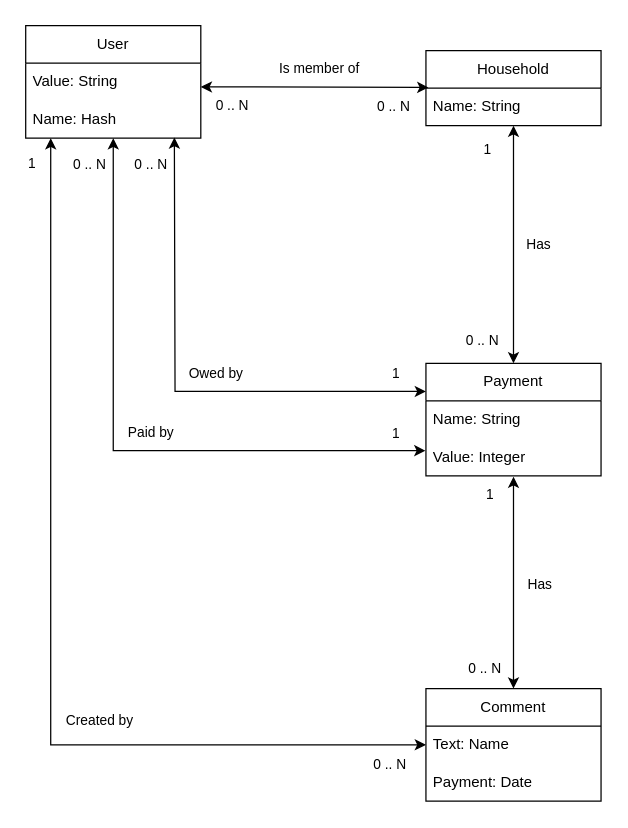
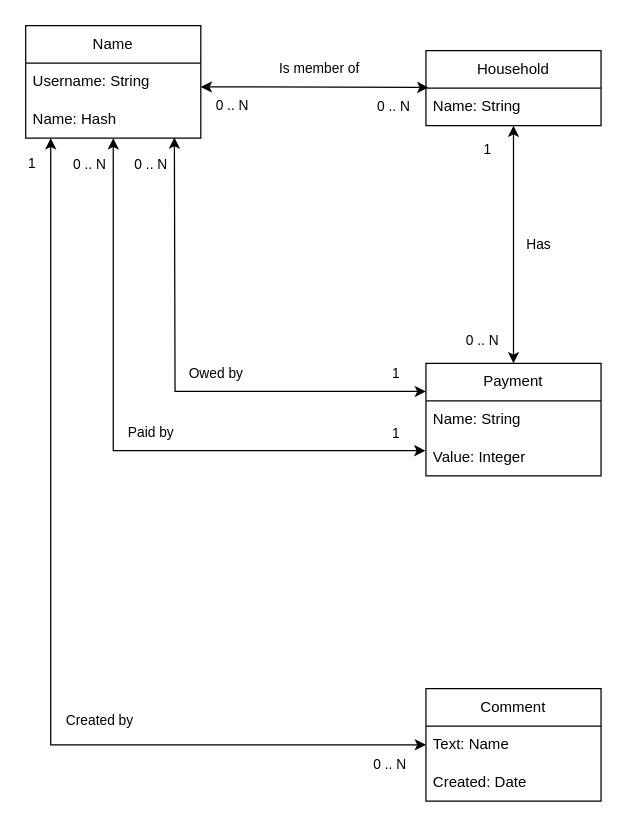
(113, 44) -> (113, 44)
(80, 82) -> (94, 82)
(513, 582) -> none
(484, 782) -> (484, 782)
